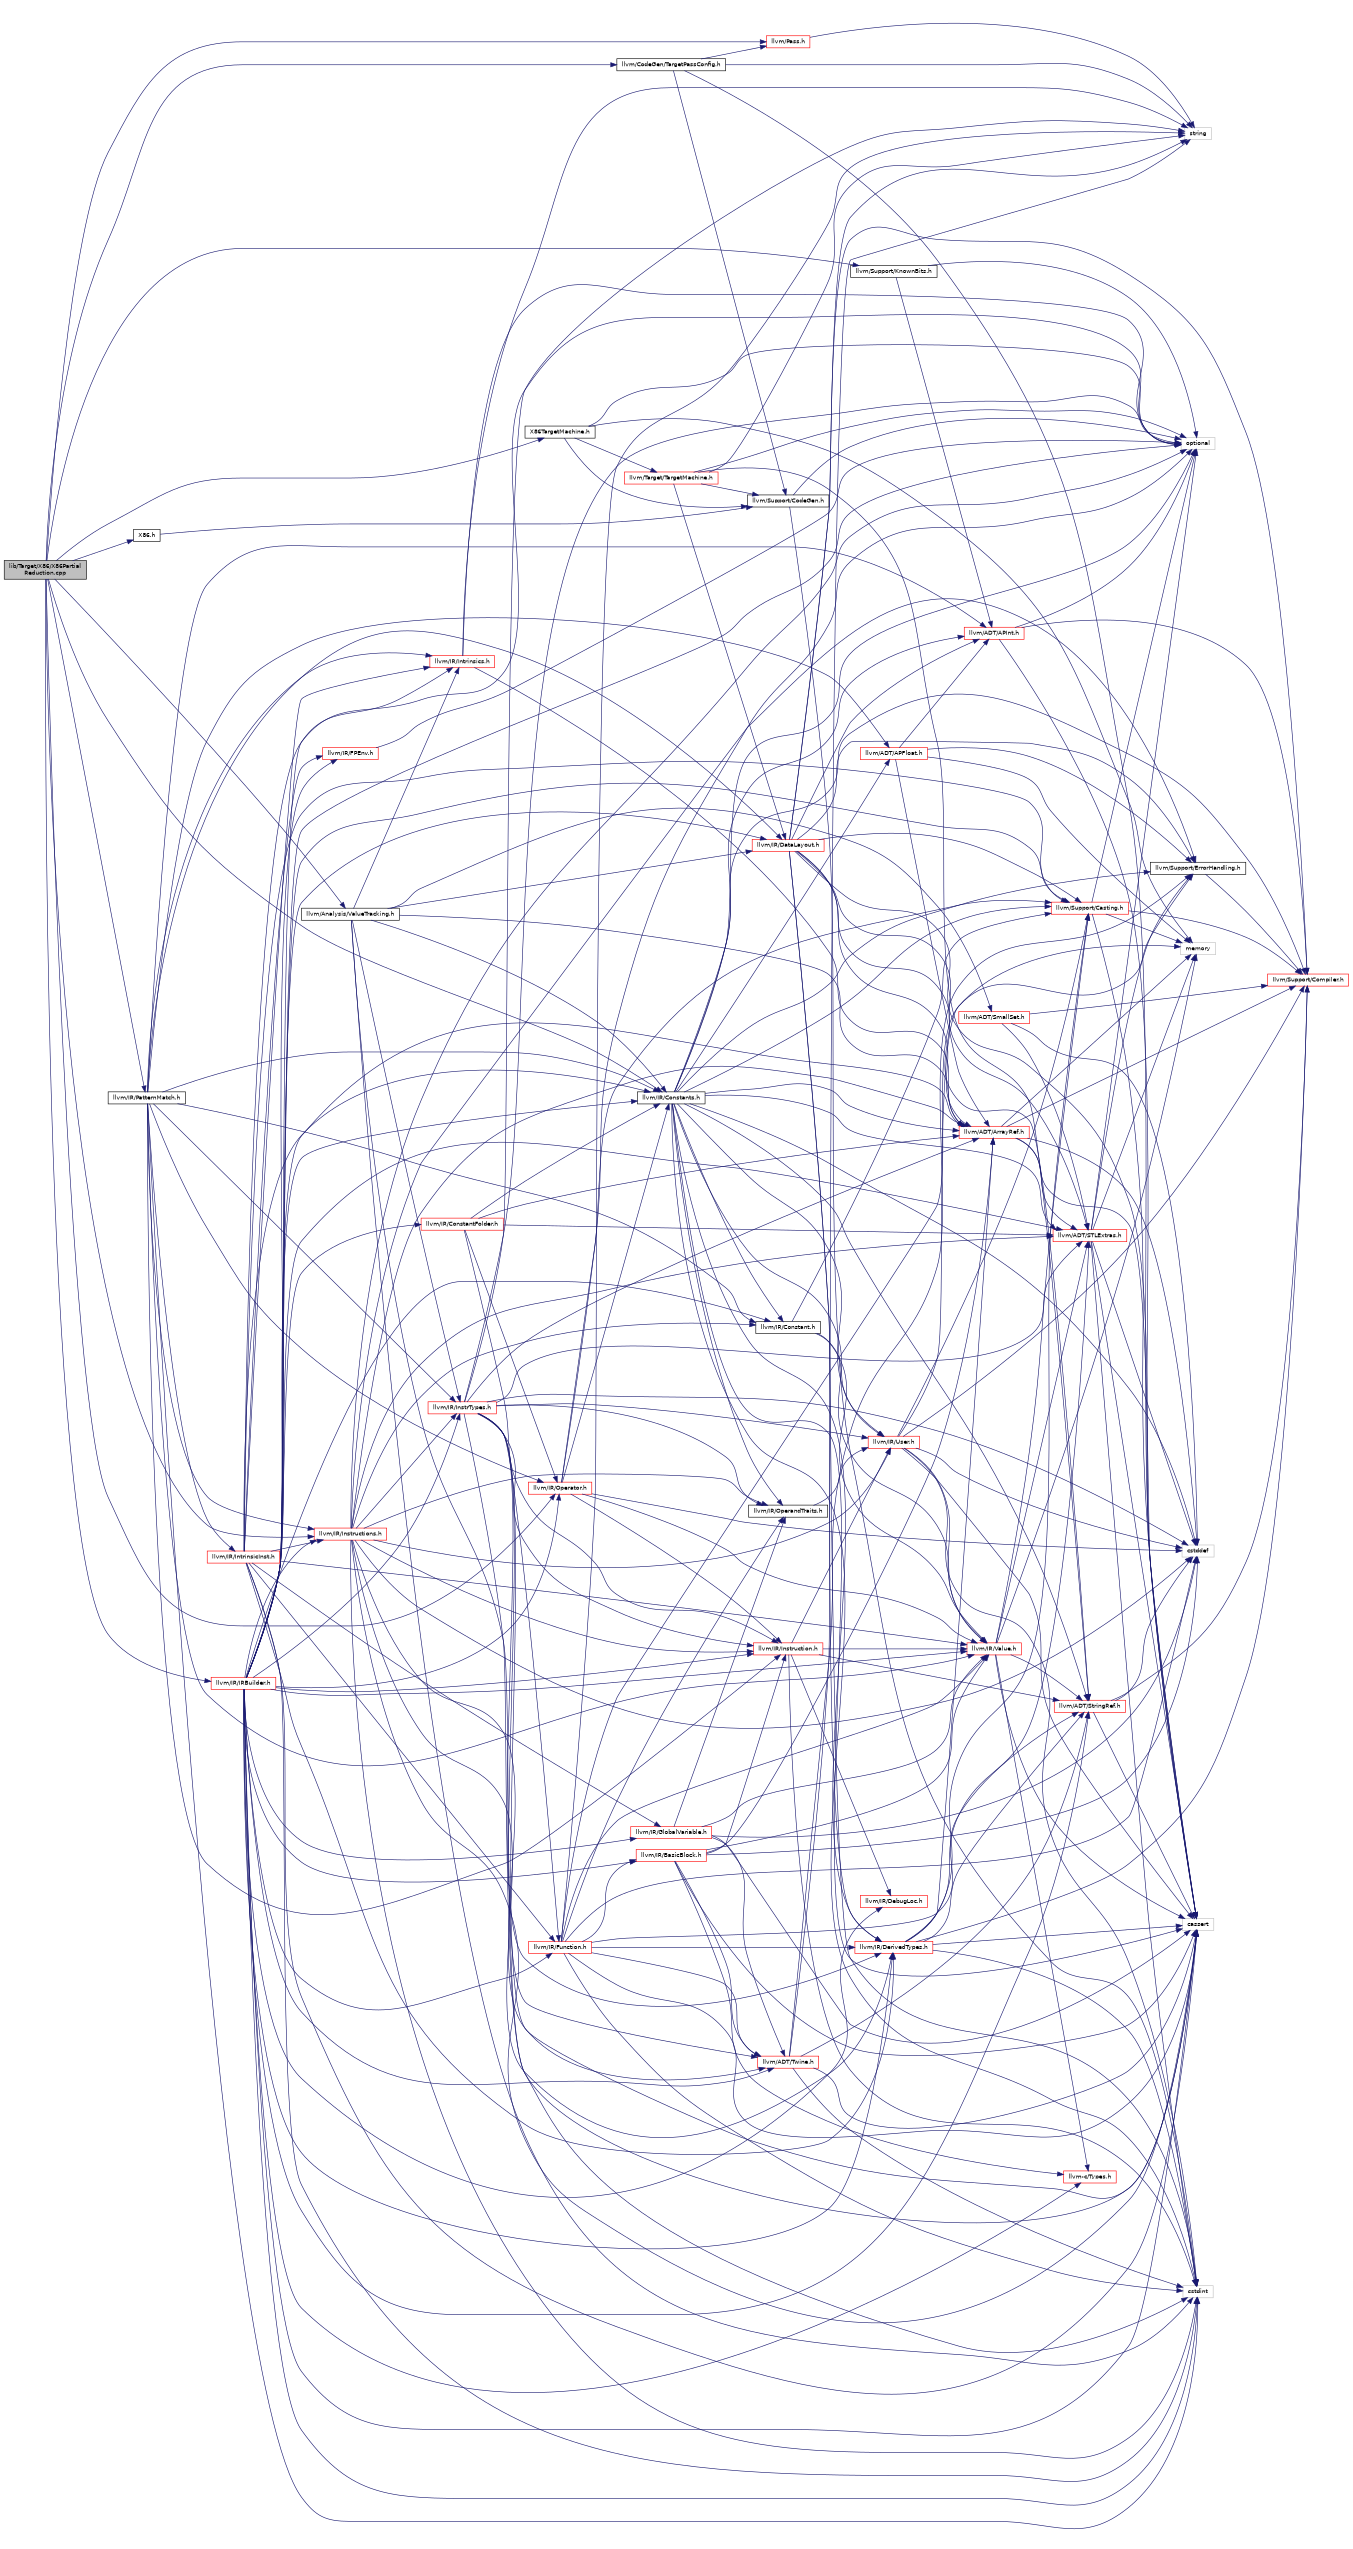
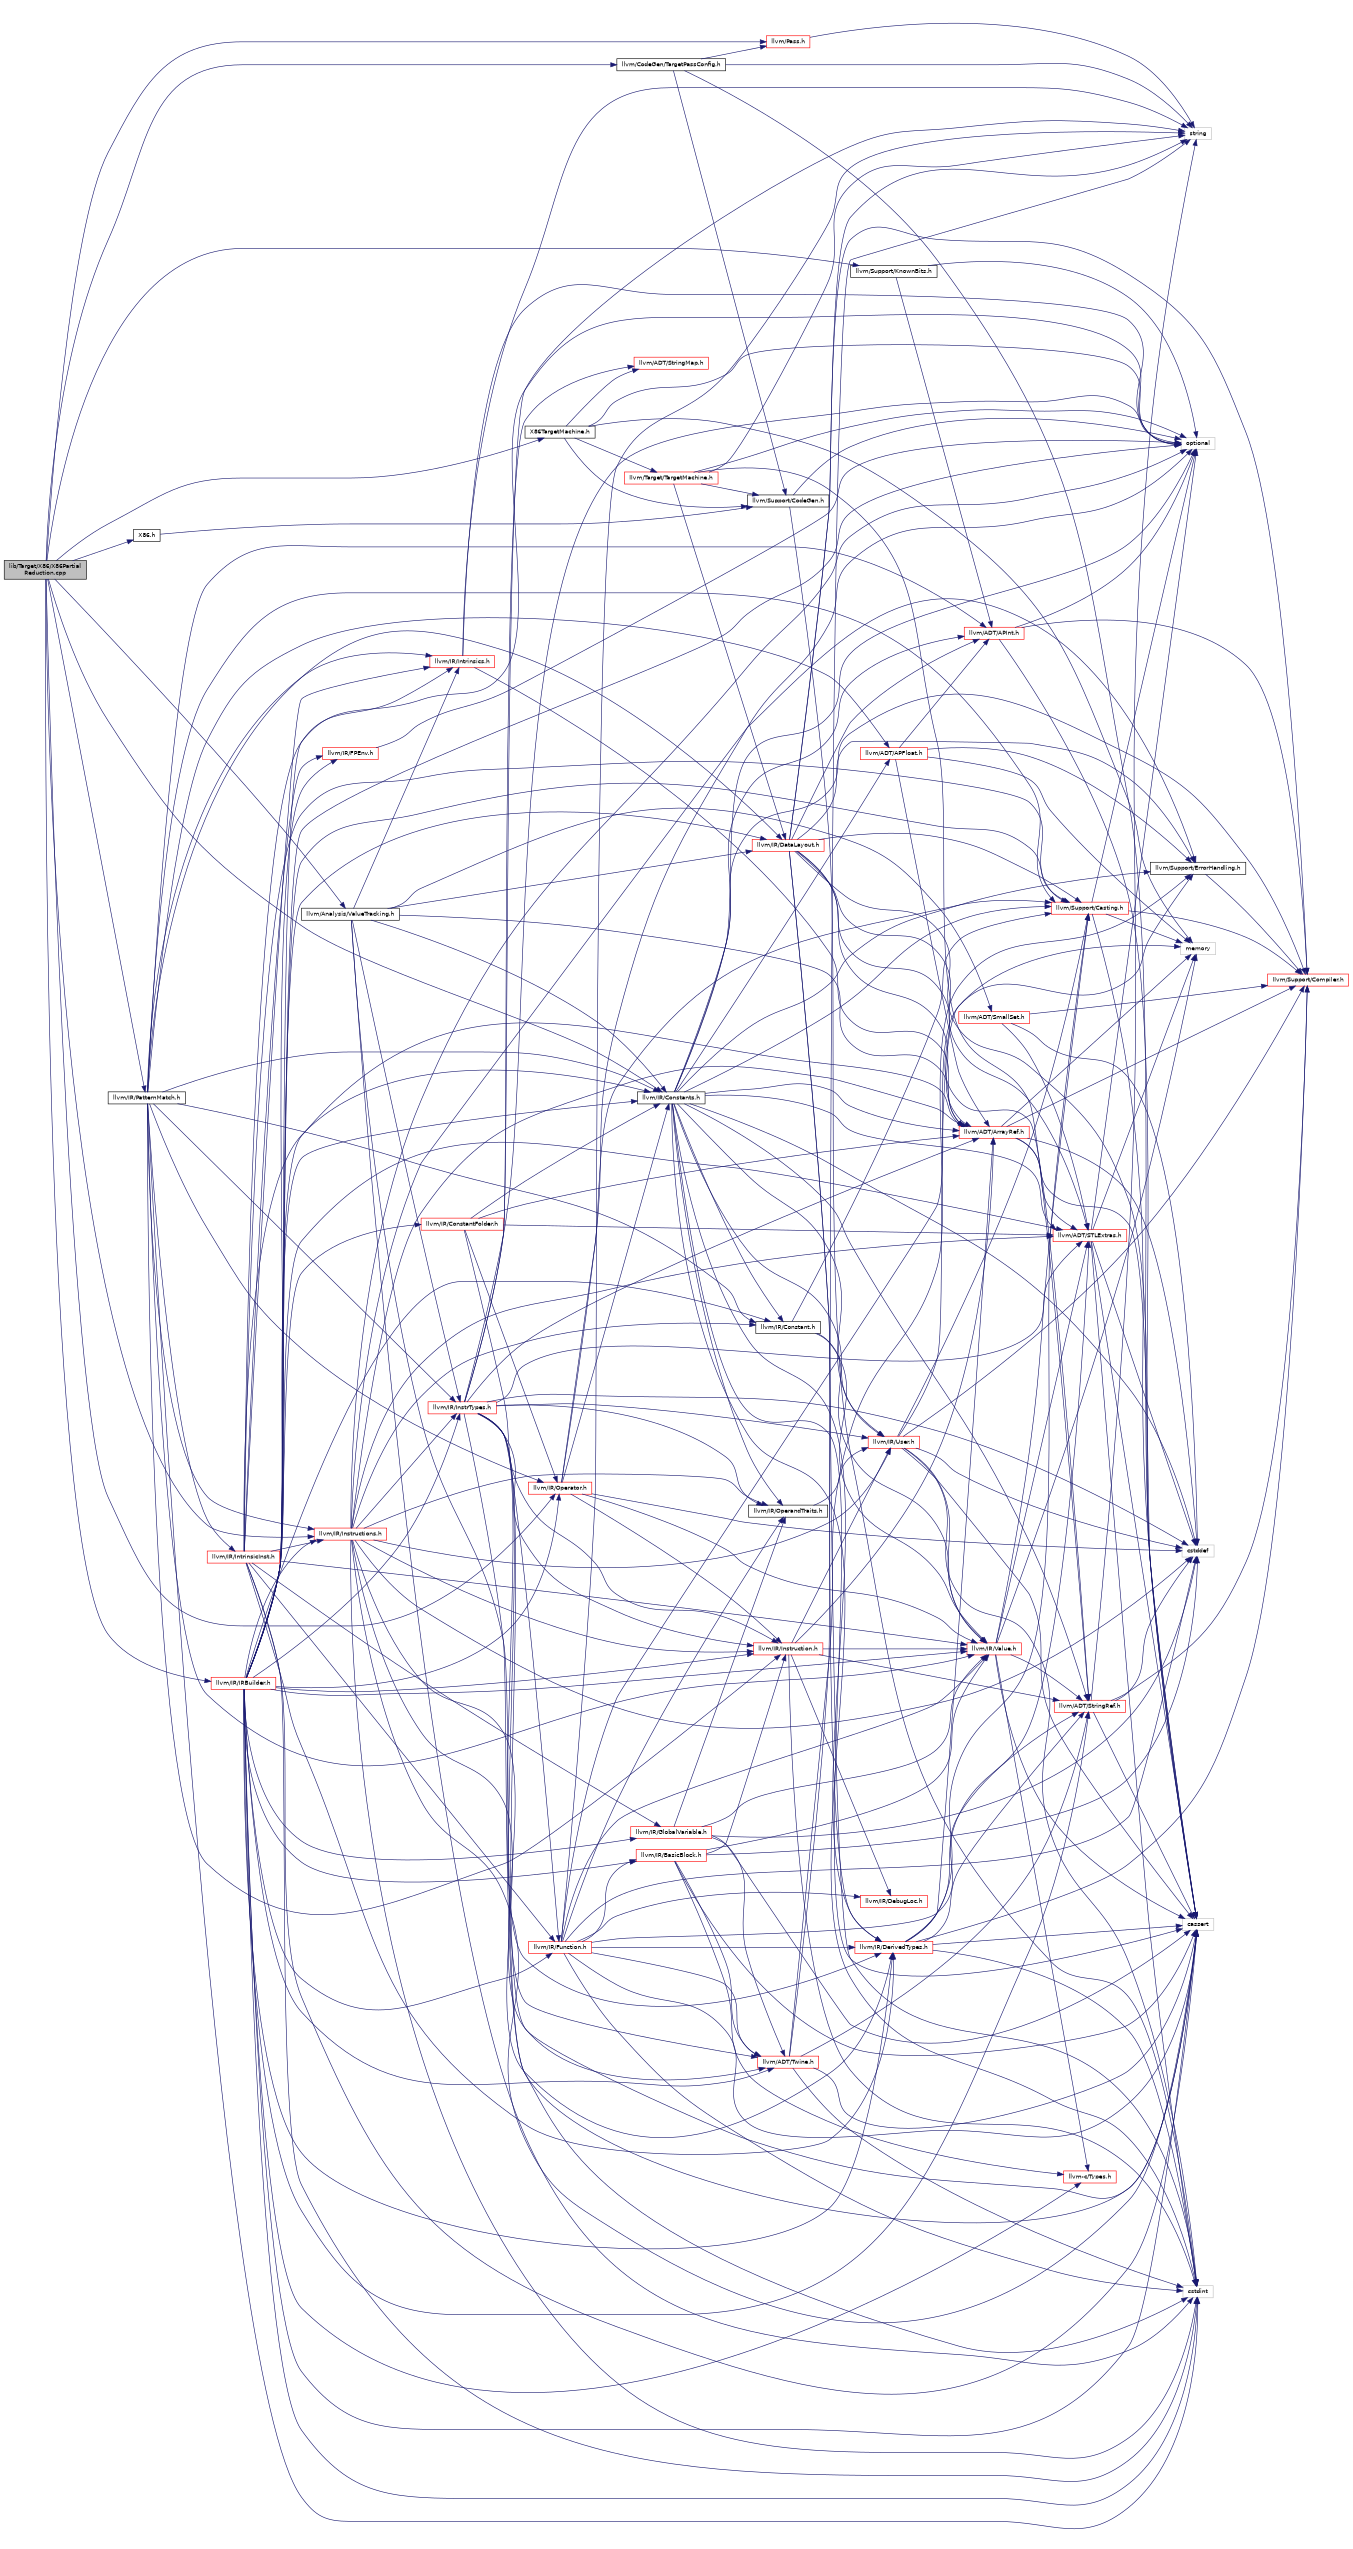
none -> (671, 363)
none -> (489, 593)
none -> (1135, 1039)
(1120, 1057) -> none
(906, 1523) -> (951, 1417)
(461, 2177) -> (710, 1895)
